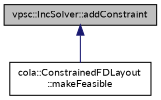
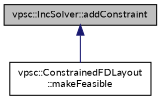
(80, 79) -> (80, 79)
